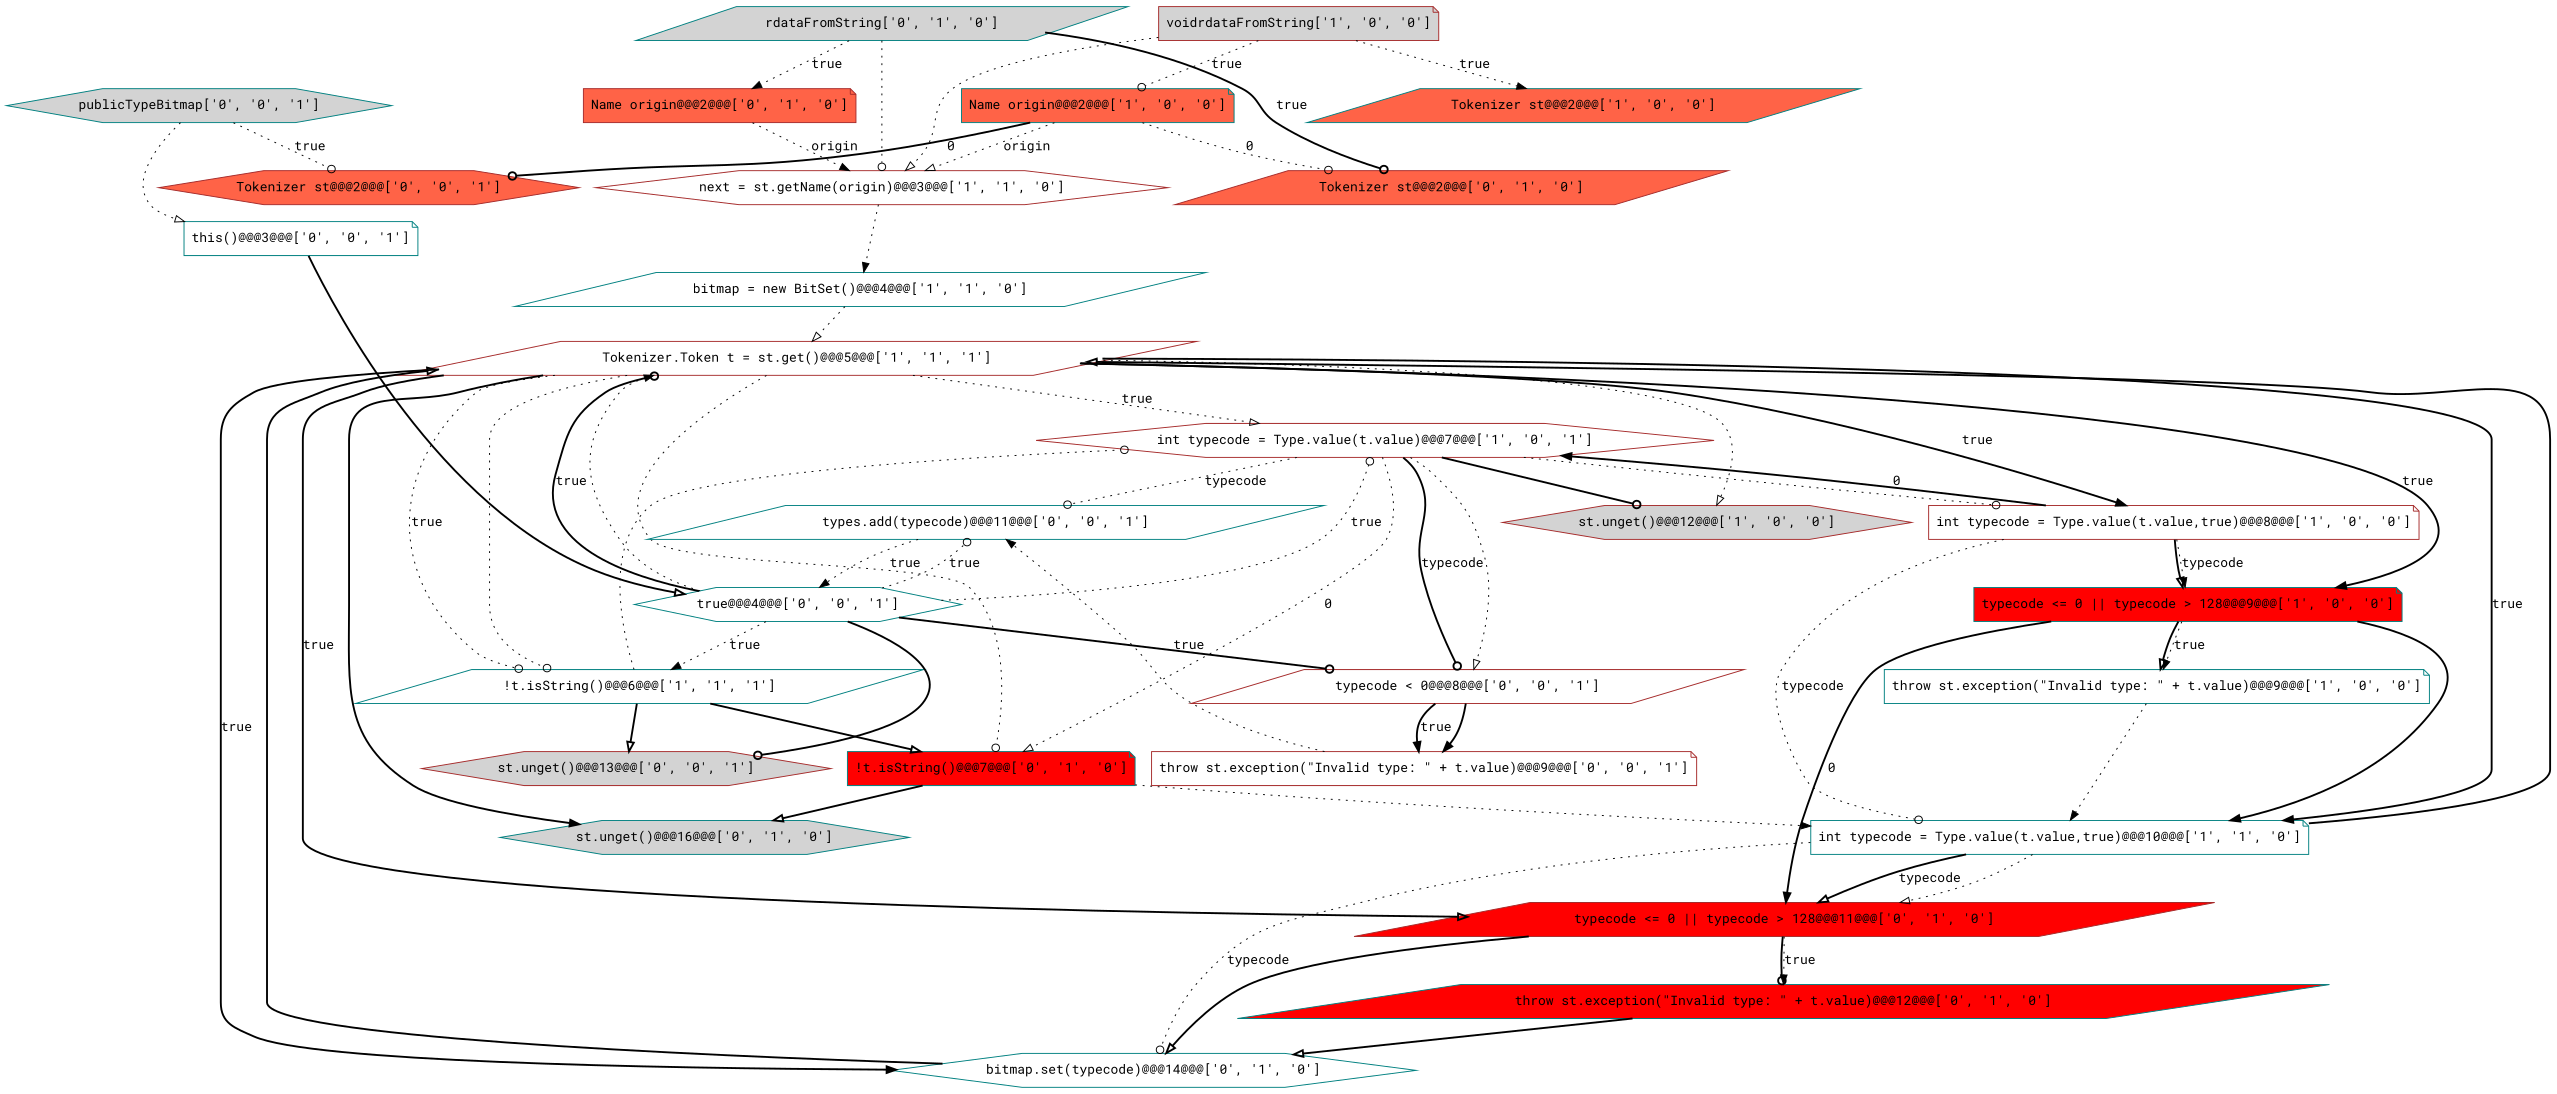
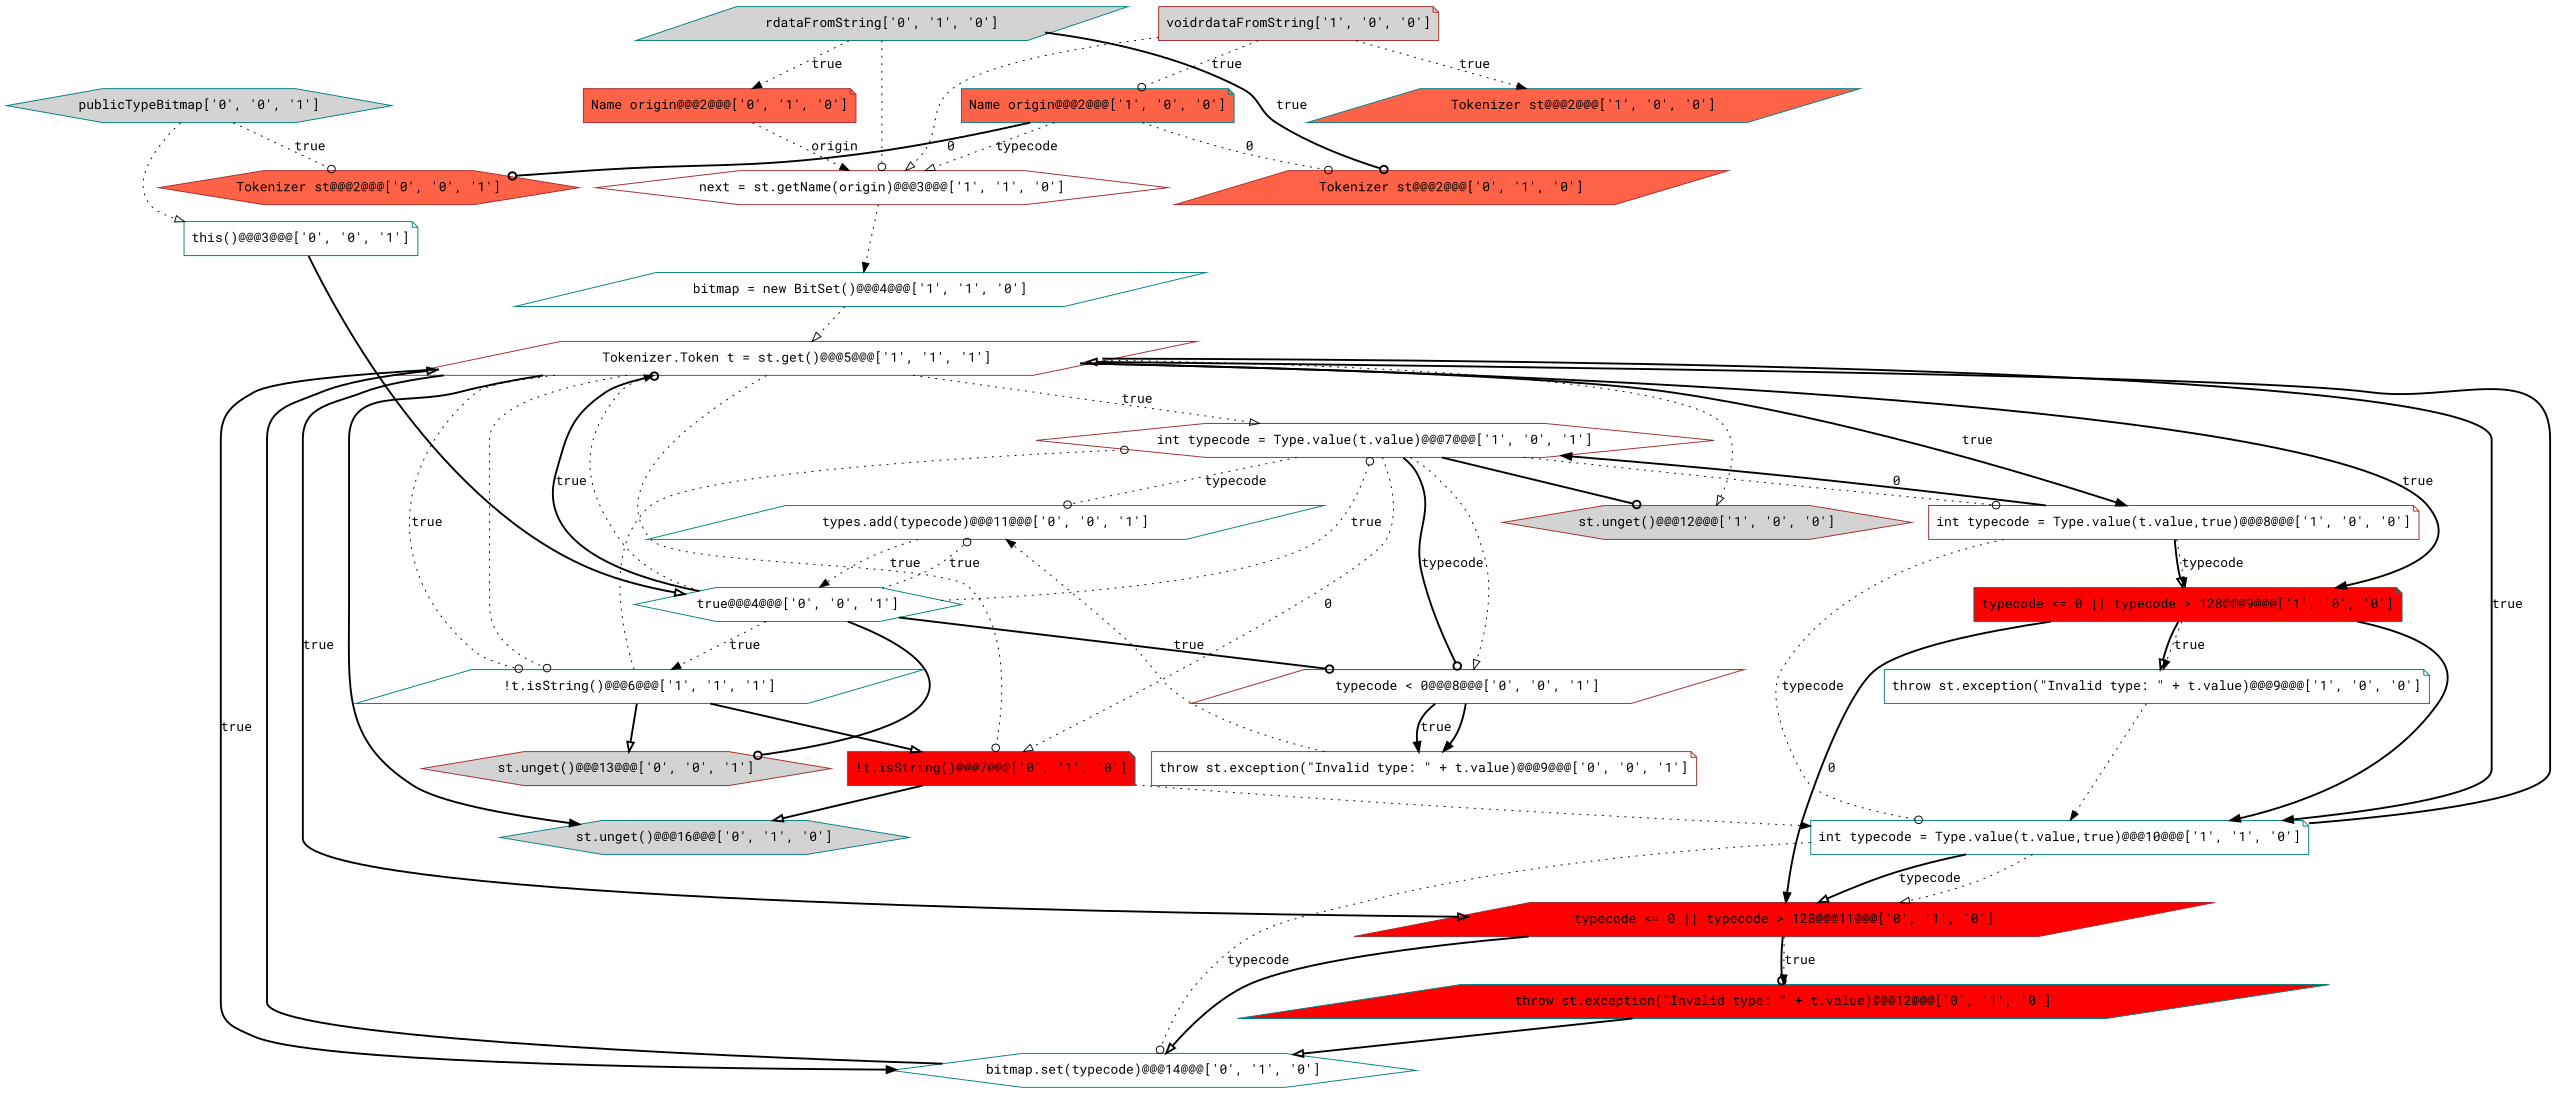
(1027, 147) -> (1027, 147)
